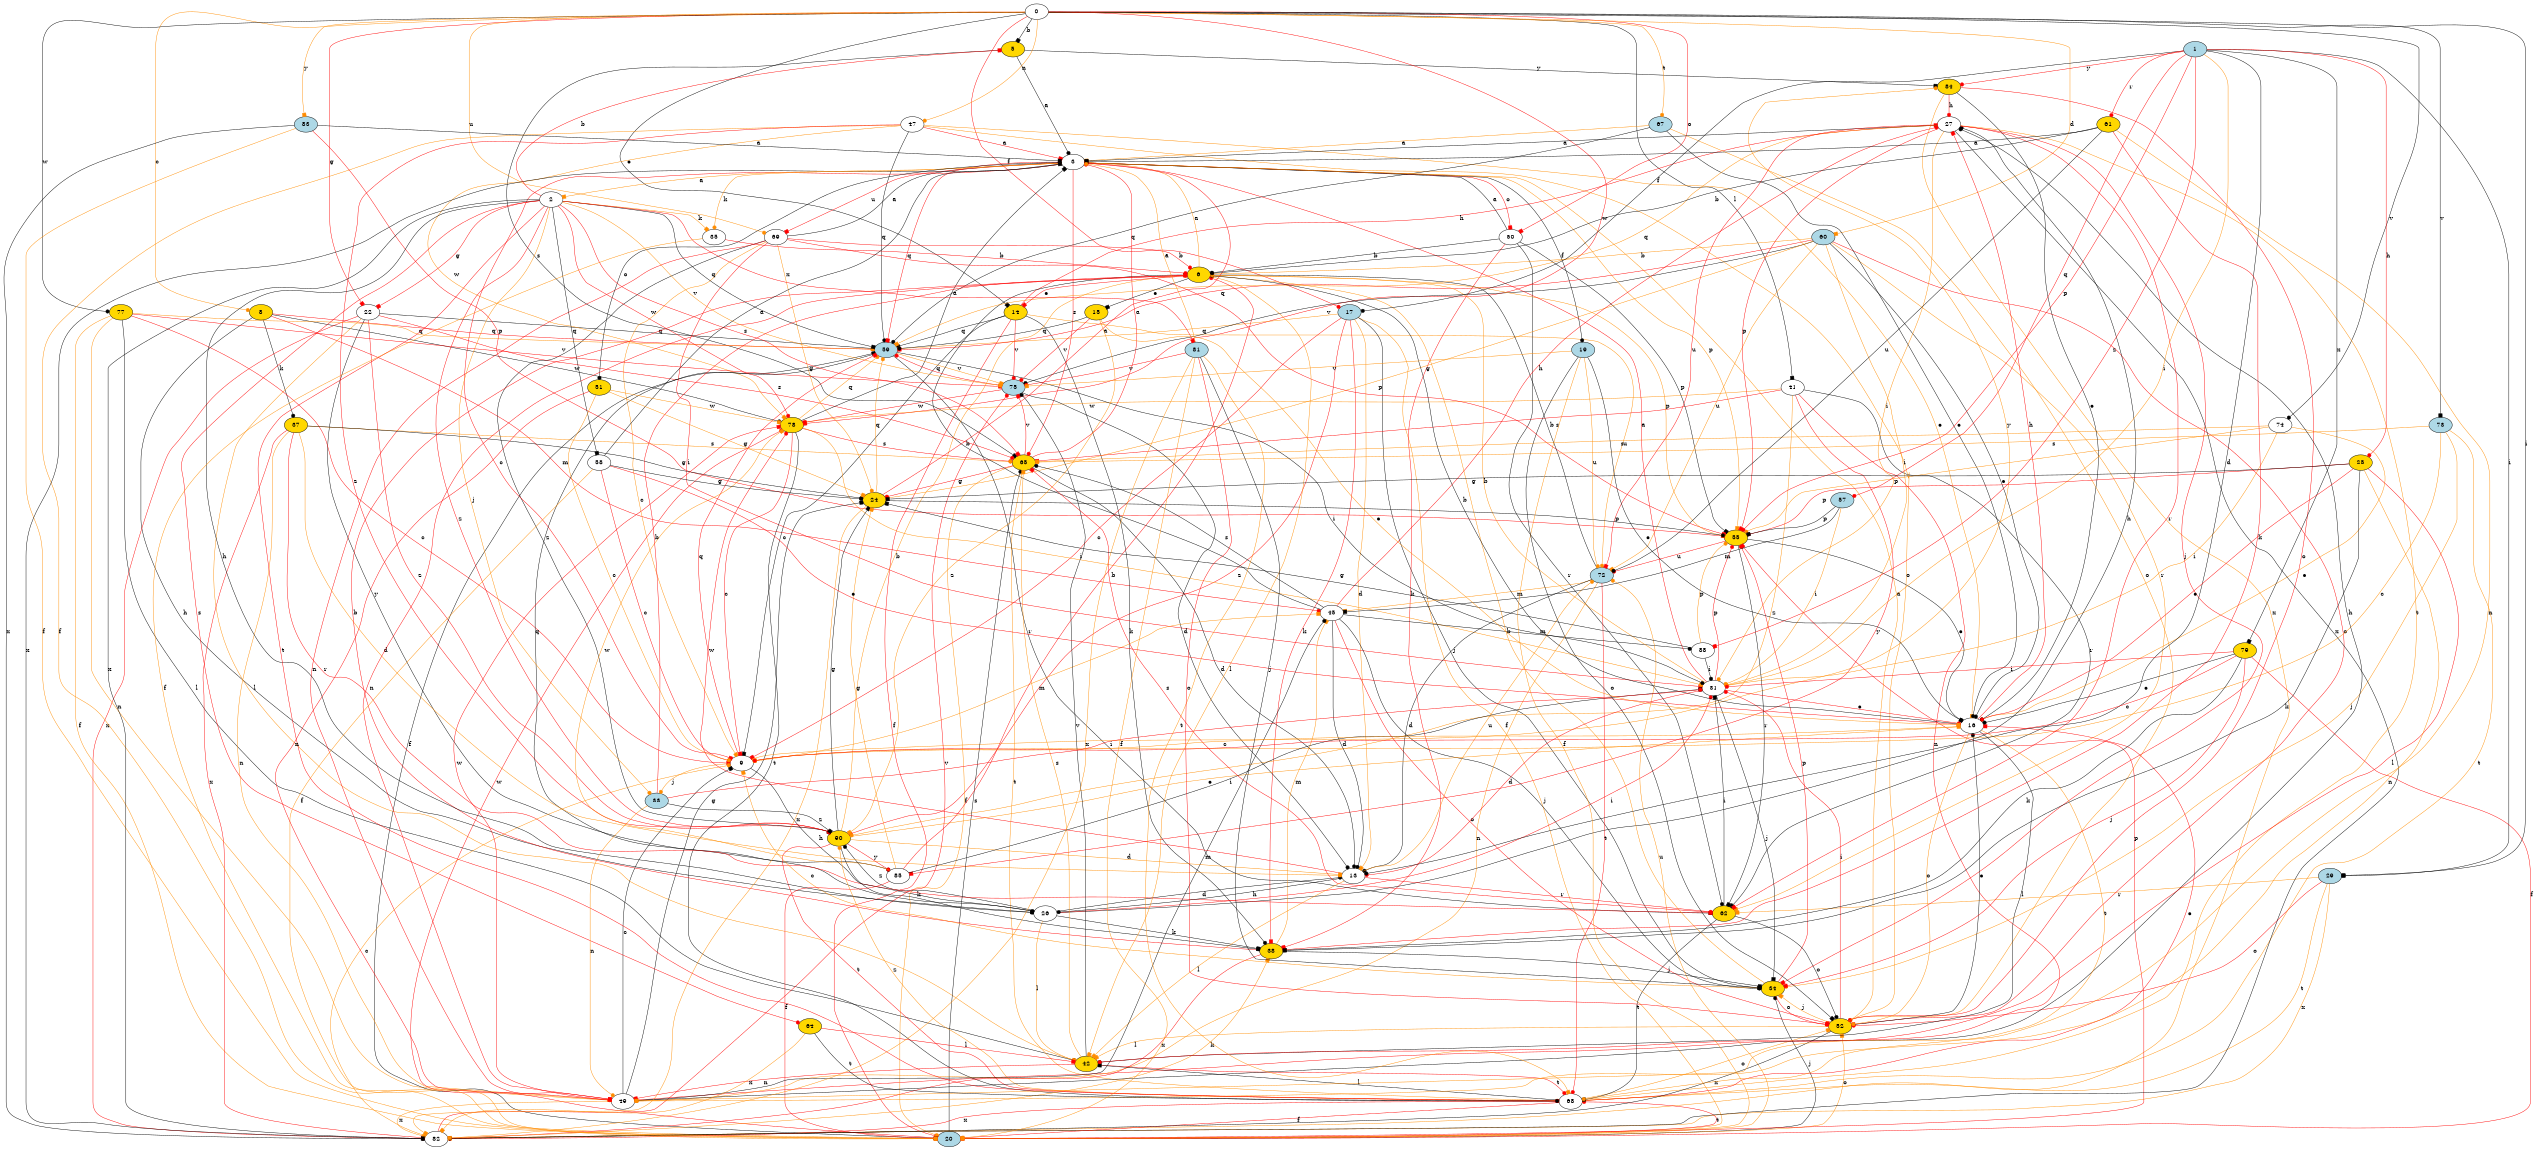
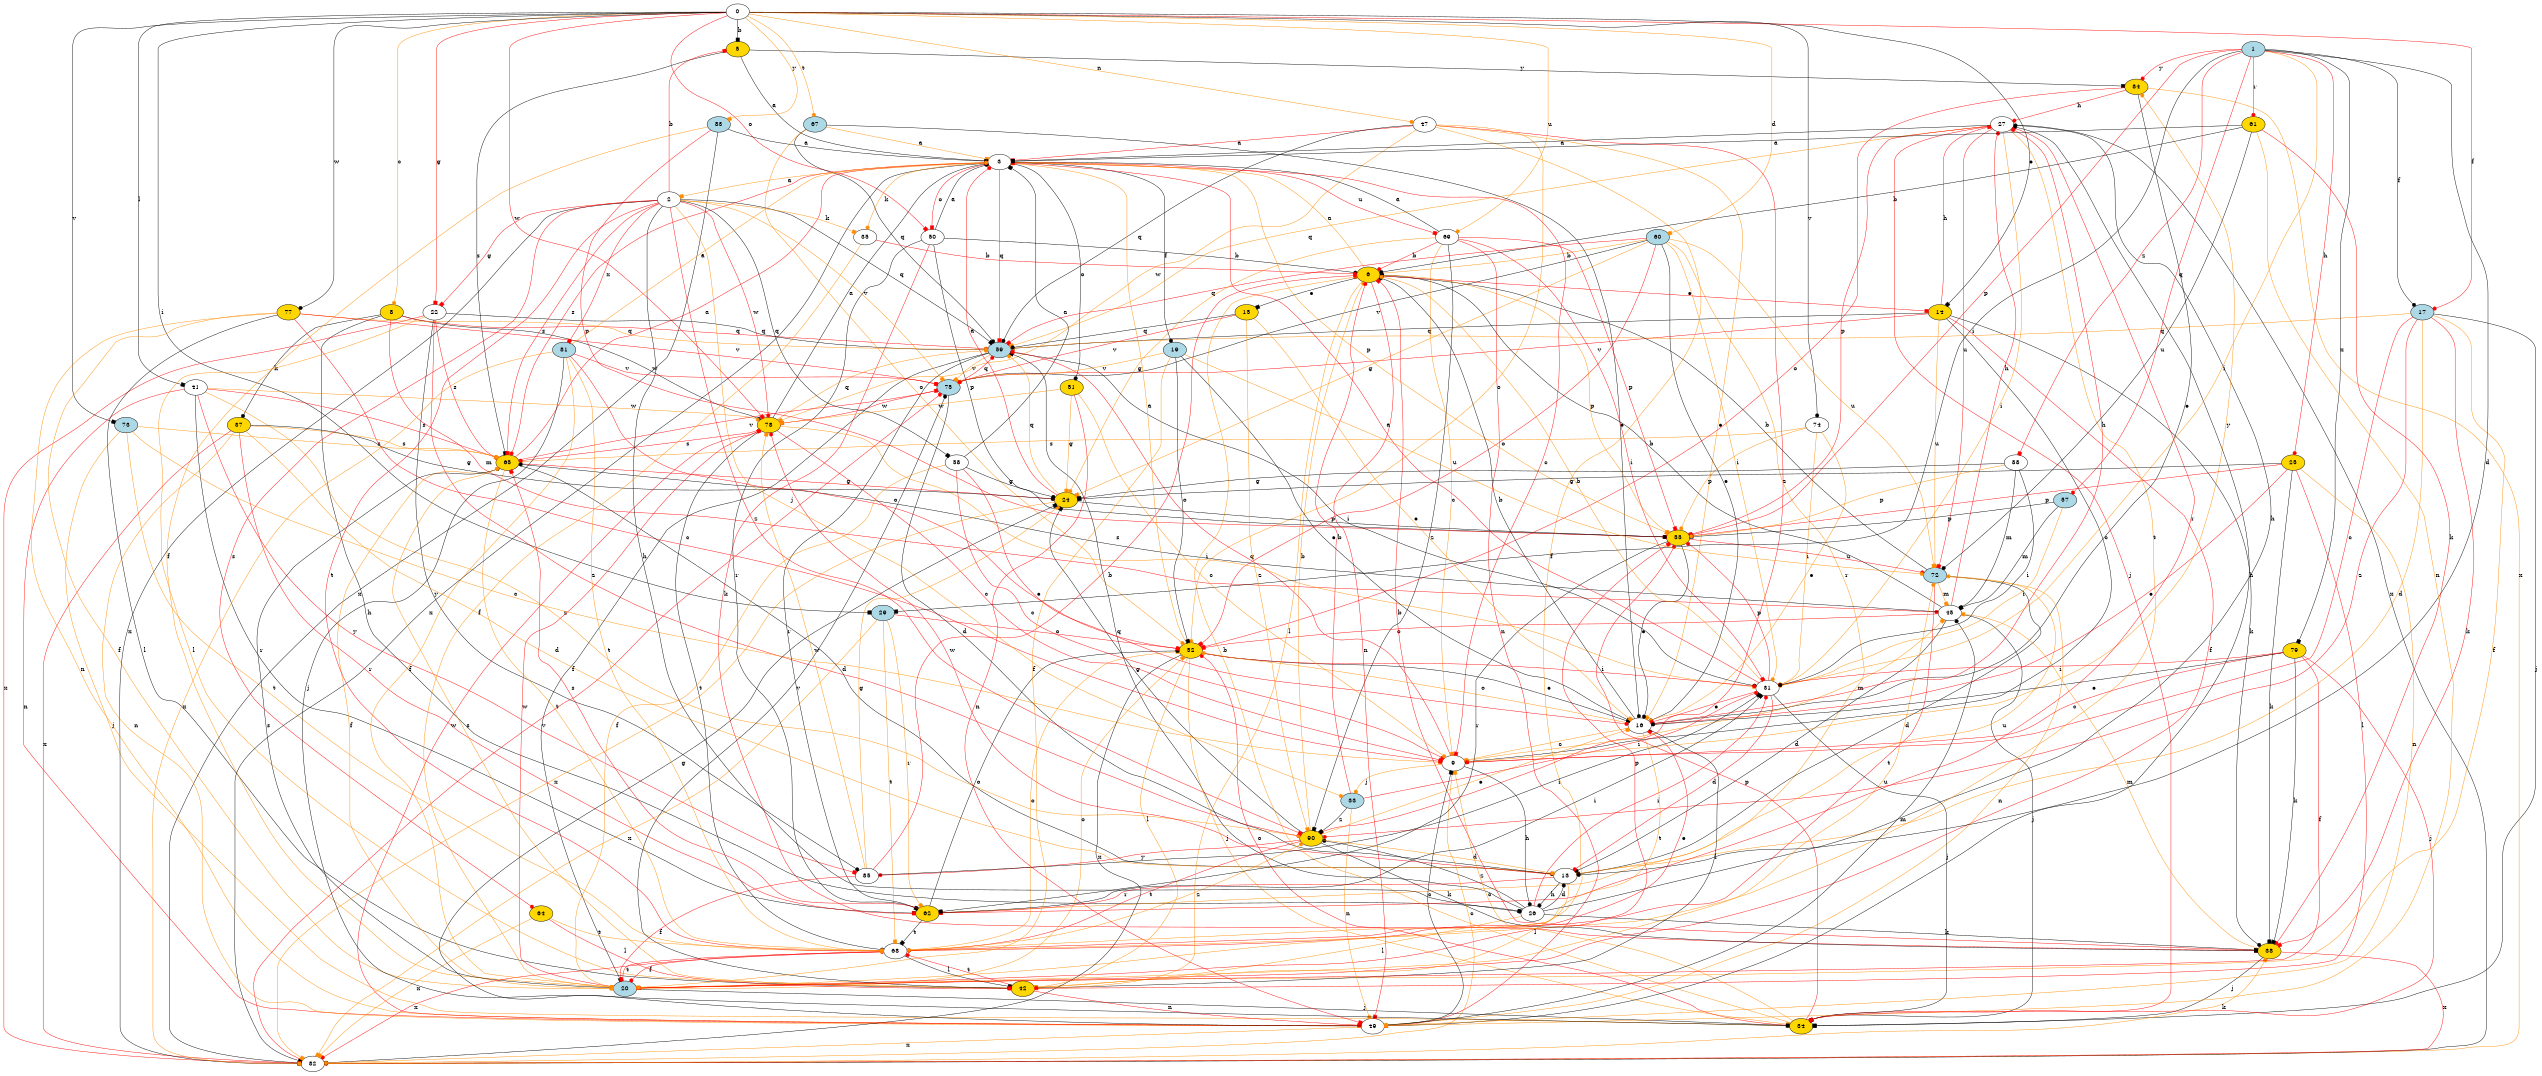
(1515, 632) -> (2002, 544)
(1174, 1098) -> (639, 941)
